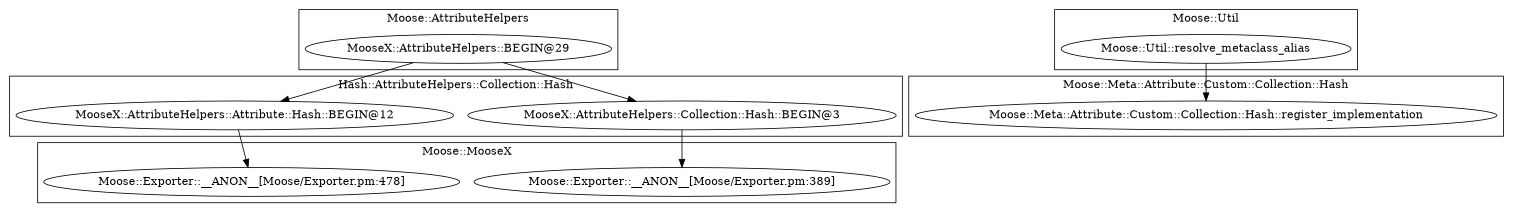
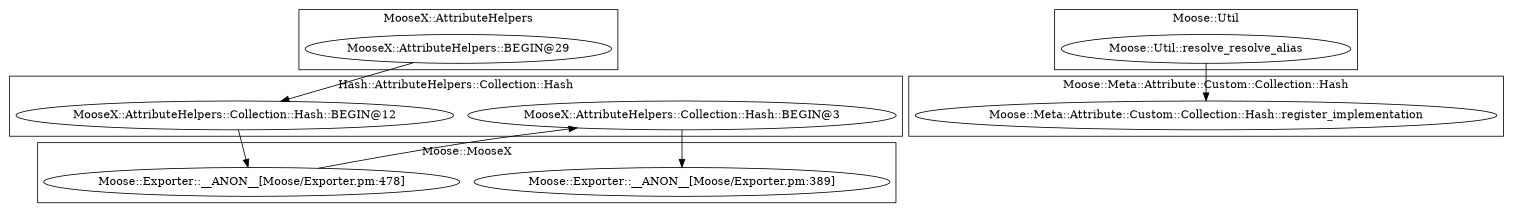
(458, 19) -> (458, 19)
(1206, 49) -> (1206, 49)
(569, 82) -> (431, 148)
(235, 115) -> (235, 115)
